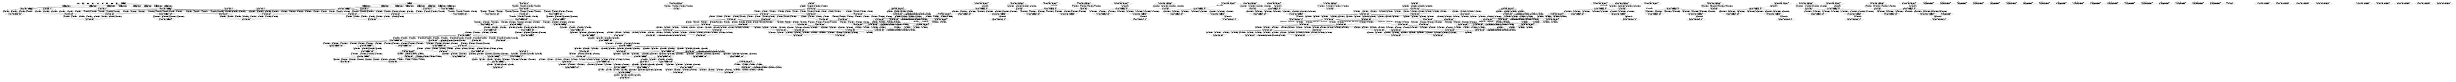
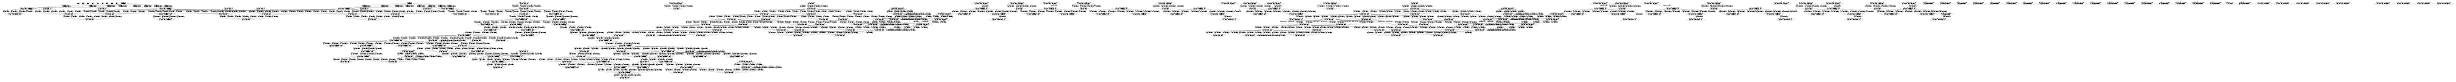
(1121, 4) -> none
none -> (2245, 4)
none -> (2343, 4)
(2363, 4) -> none
(1214, 6) -> (1234, 11)
(1769, 6) -> (1789, 11)
(1645, 9) -> (1662, 6)
(1624, 17) -> (1626, 10)
(1933, 17) -> (1943, 17)
(1140, 20) -> none
